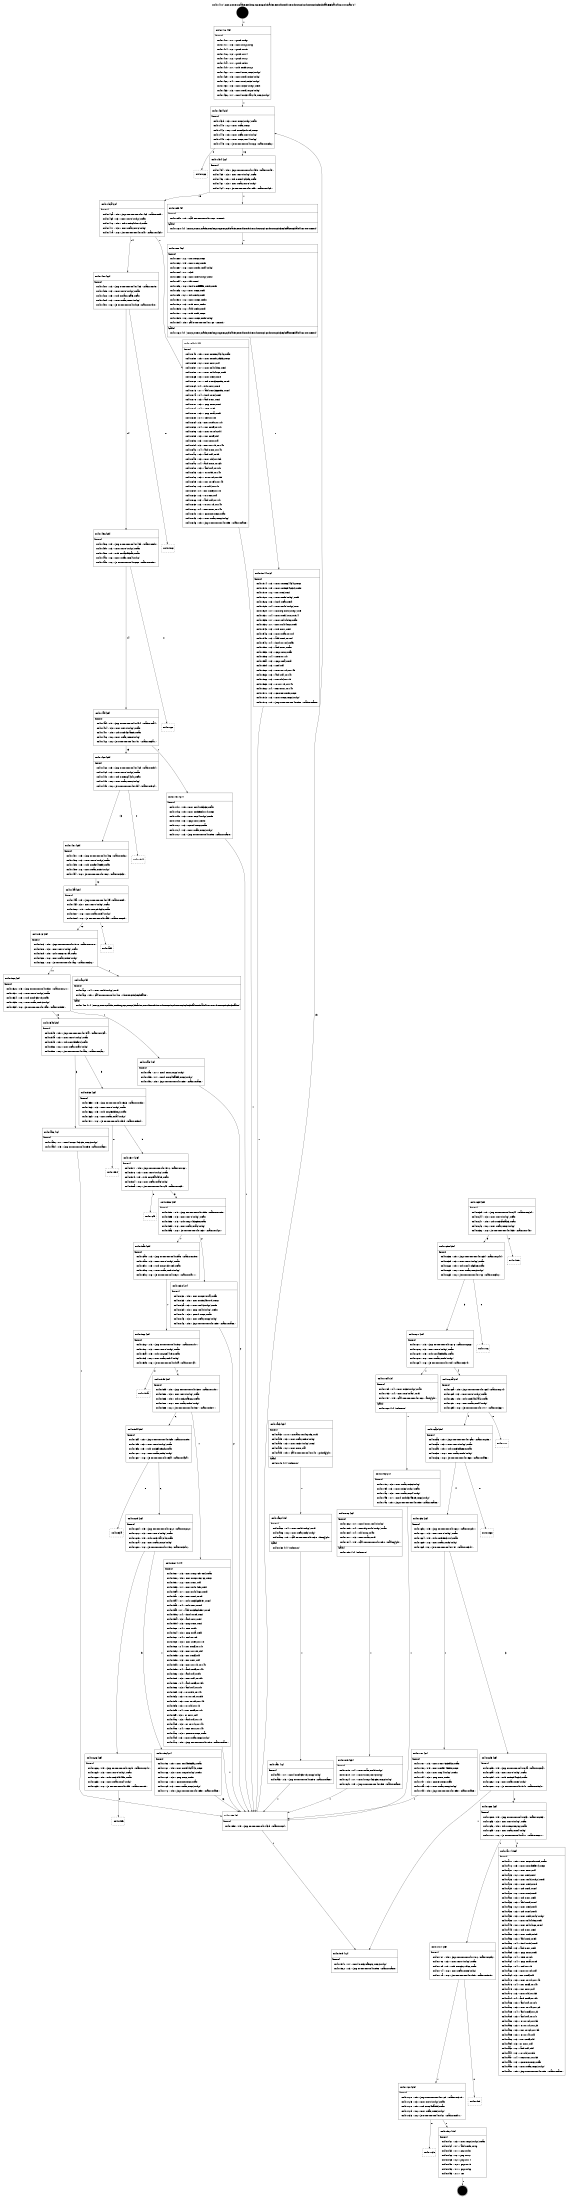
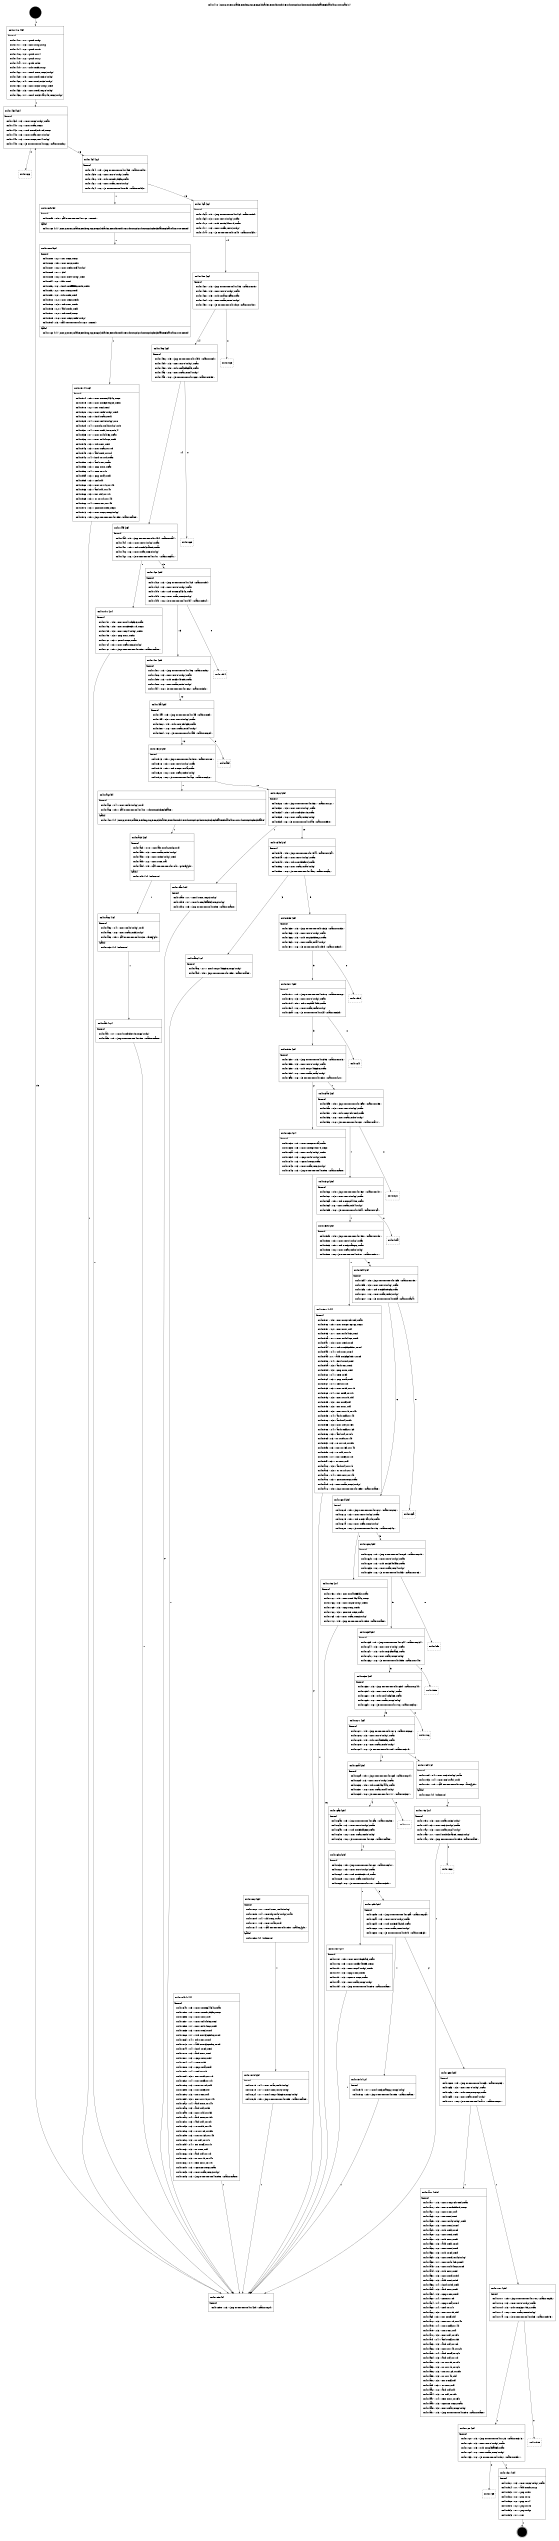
(164, 303) -> none
none -> (174, 828)
none -> (393, 1196)
(475, 1495) -> (447, 1854)
none -> (391, 1602)
(308, 1889) -> (328, 2204)
